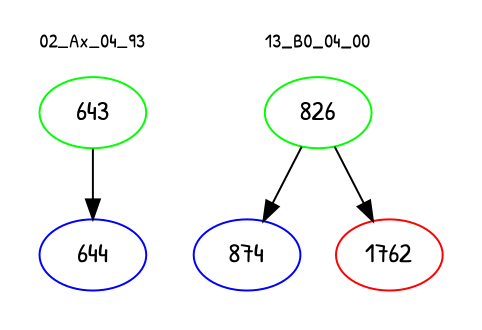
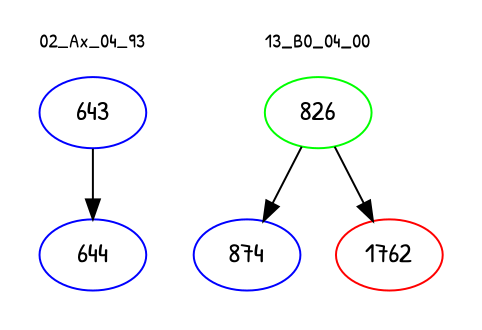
(93, 113) -> (93, 113)
